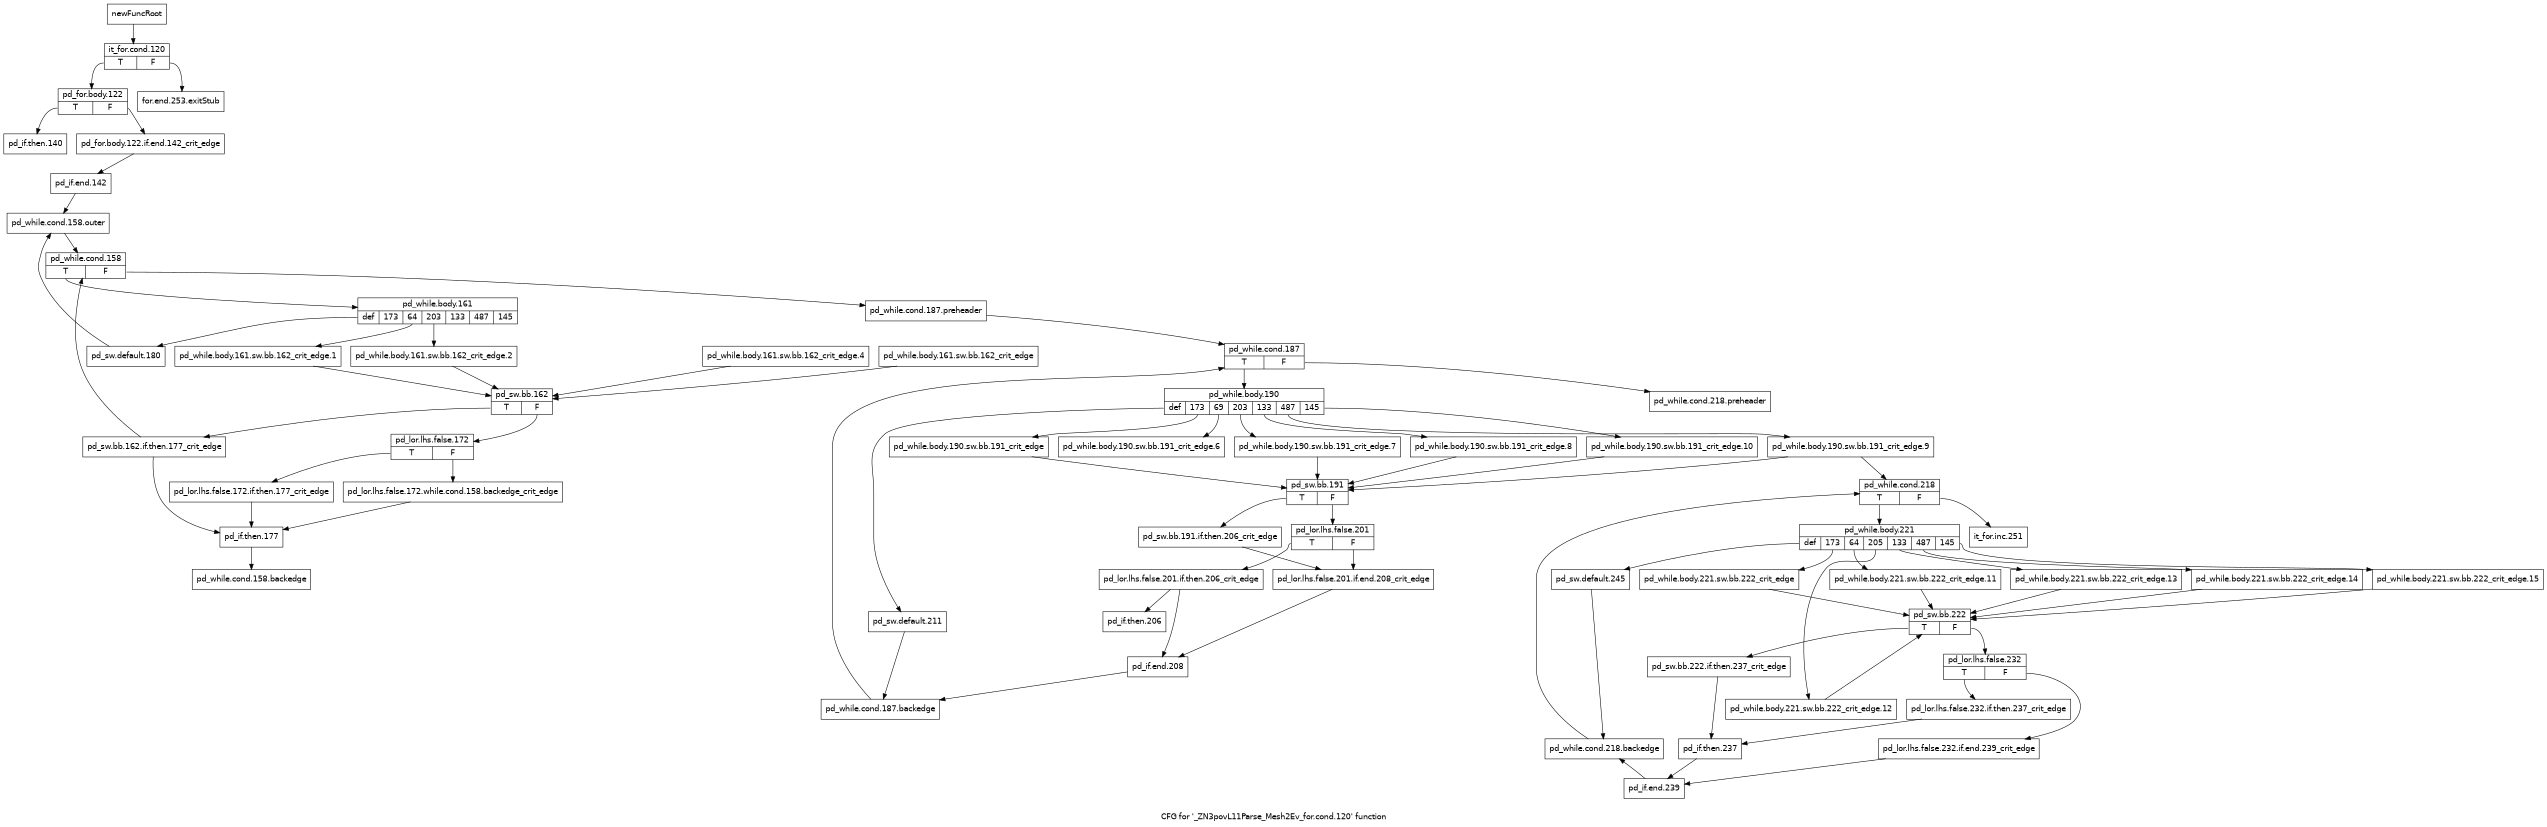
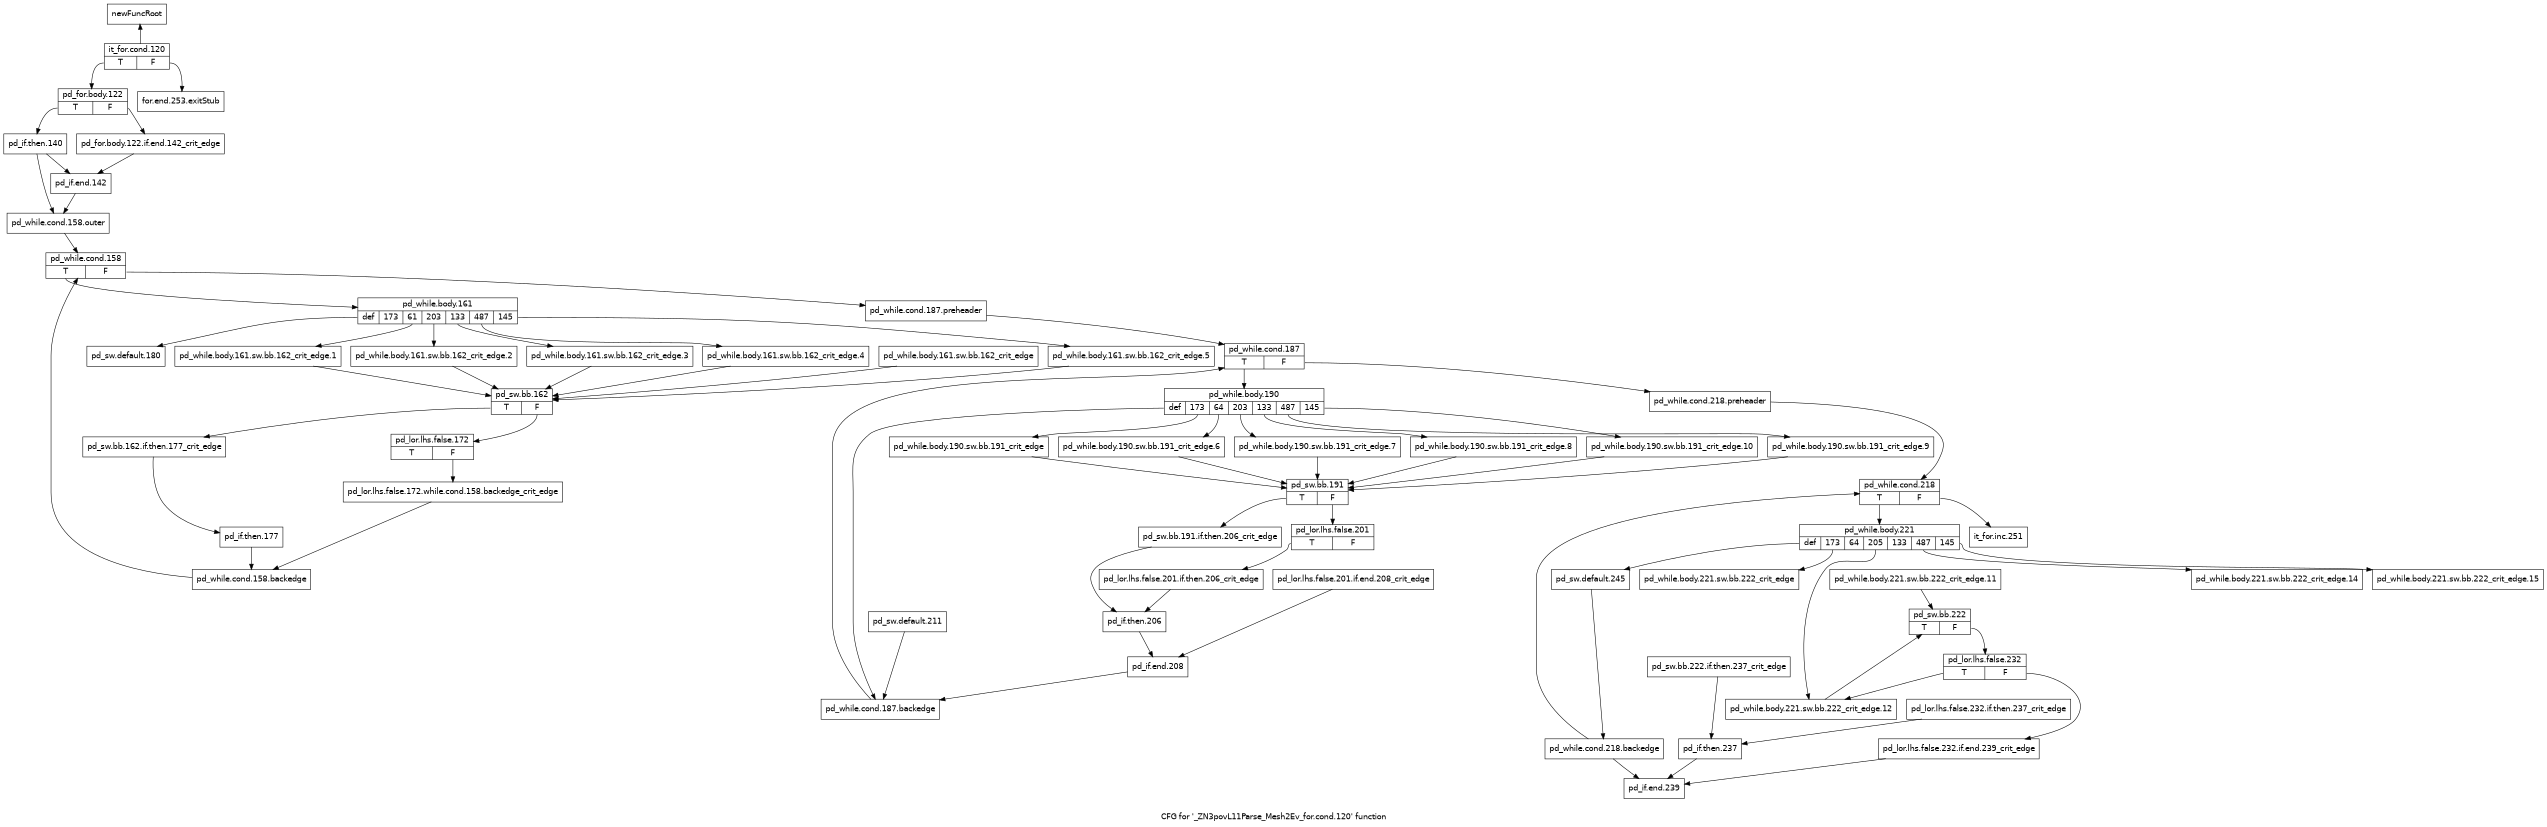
(133, 31) -> (141, 37)
none -> (56, 162)
(56, 302) -> (43, 181)
(412, 317) -> (412, 317)
none -> (597, 342)
none -> (610, 356)
none -> (1131, 356)
(83, 371) -> (51, 476)
(1219, 408) -> (1219, 408)
(932, 421) -> (882, 429)
(1872, 466) -> (1881, 412)
none -> (1230, 470)
(251, 492) -> none
(349, 515) -> (355, 535)
(1353, 557) -> none
(1281, 558) -> (1100, 565)
(1856, 558) -> none
(2096, 579) -> none
(1836, 602) -> none
(2089, 603) -> none
(2174, 605) -> none
(1174, 621) -> (1145, 642)
(1829, 637) -> none
(1966, 688) -> (1897, 685)
(1635, 770) -> (1624, 767)
